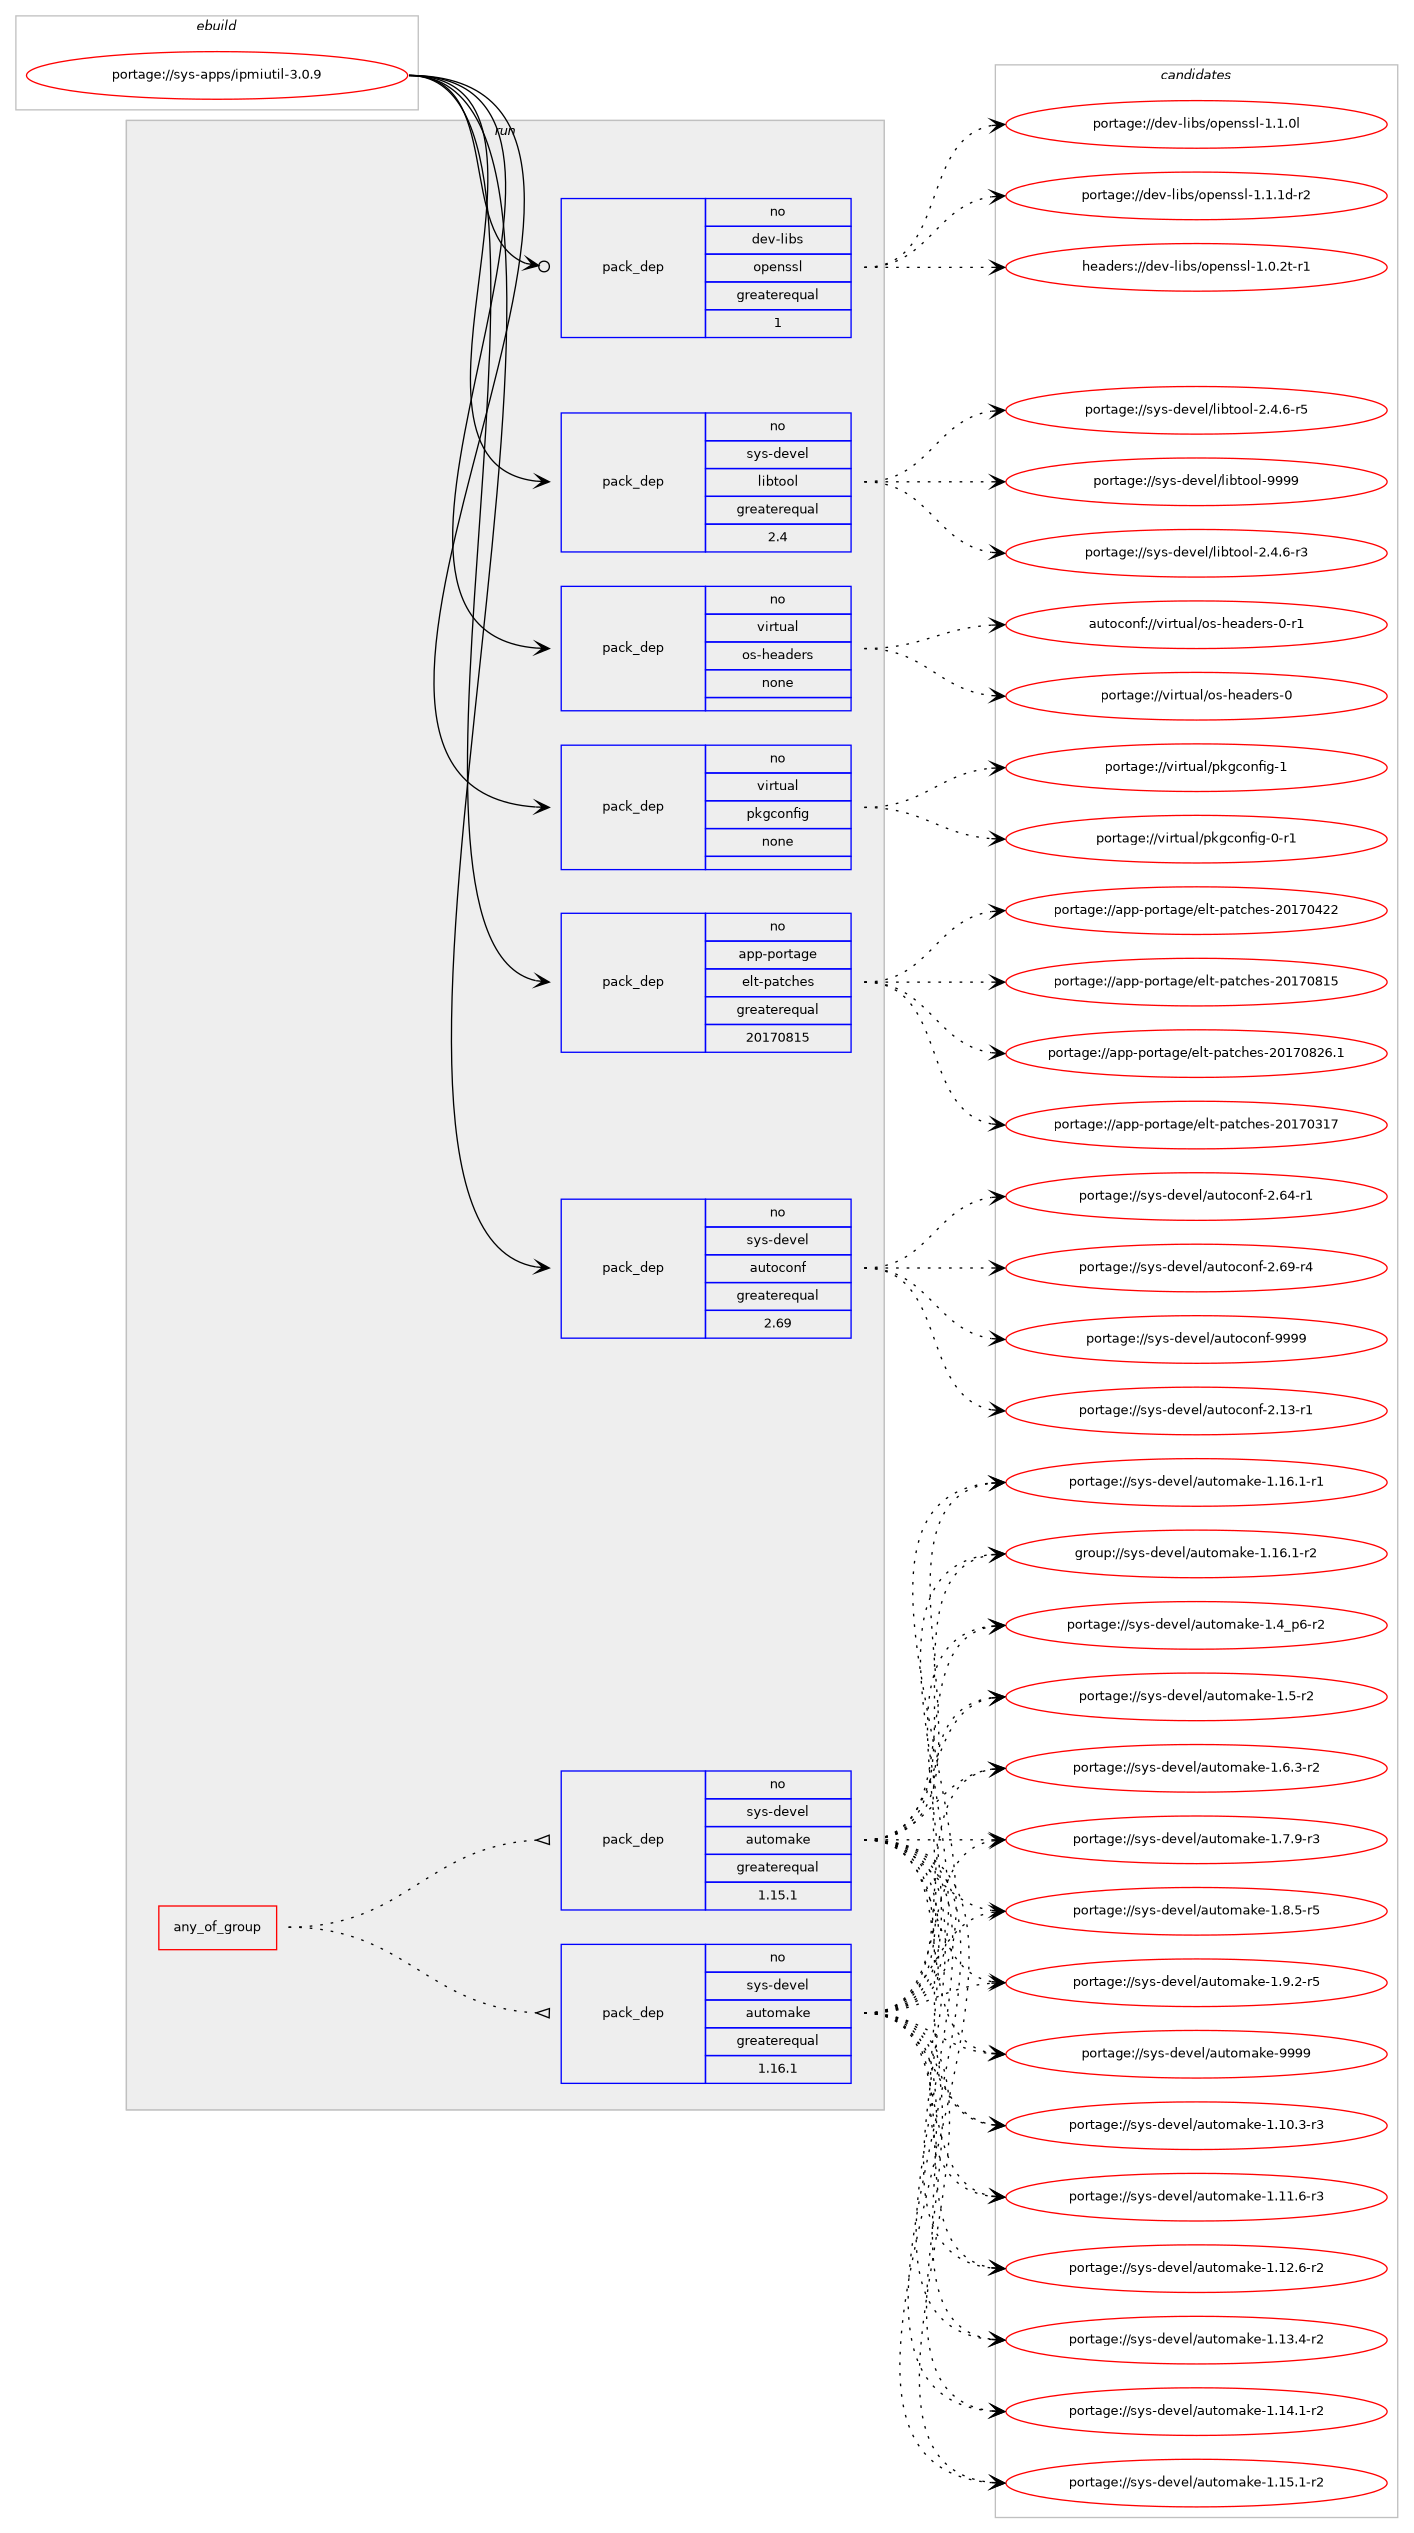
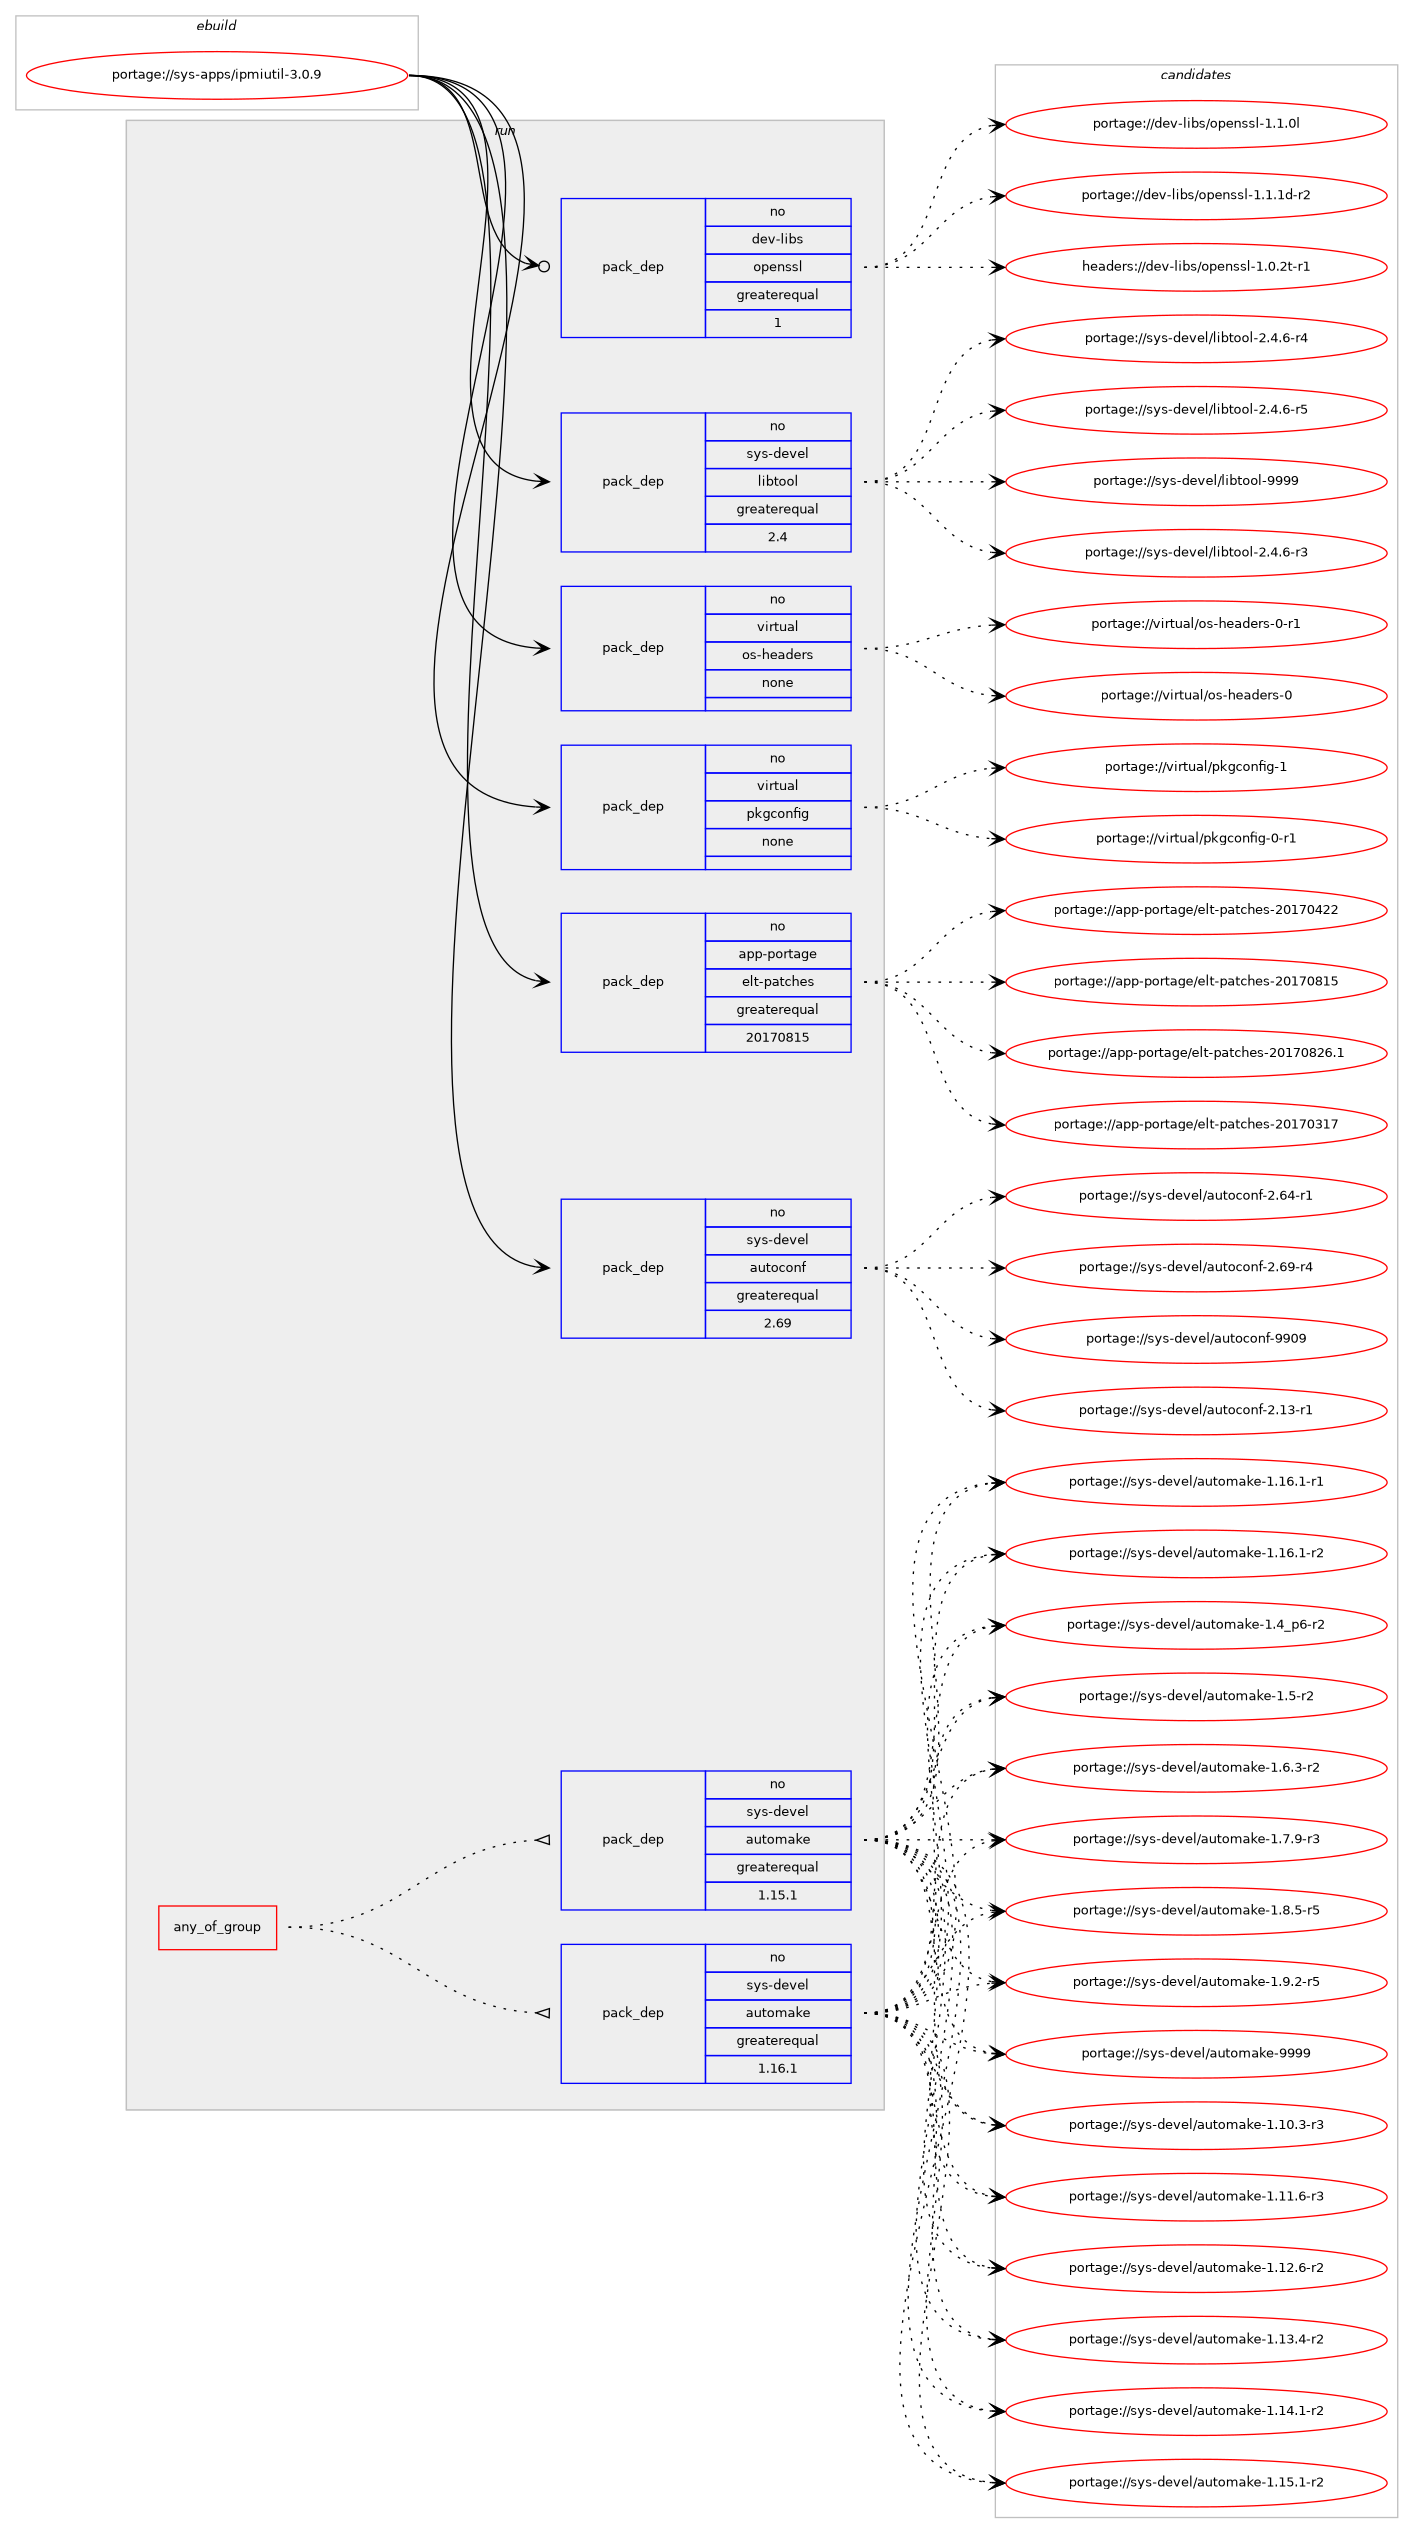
none -> (1197, 339)
(1197, 625) -> (1197, 625)
(1197, 1339) -> (1197, 1339)
(1197, 1554) -> (1197, 1554)
